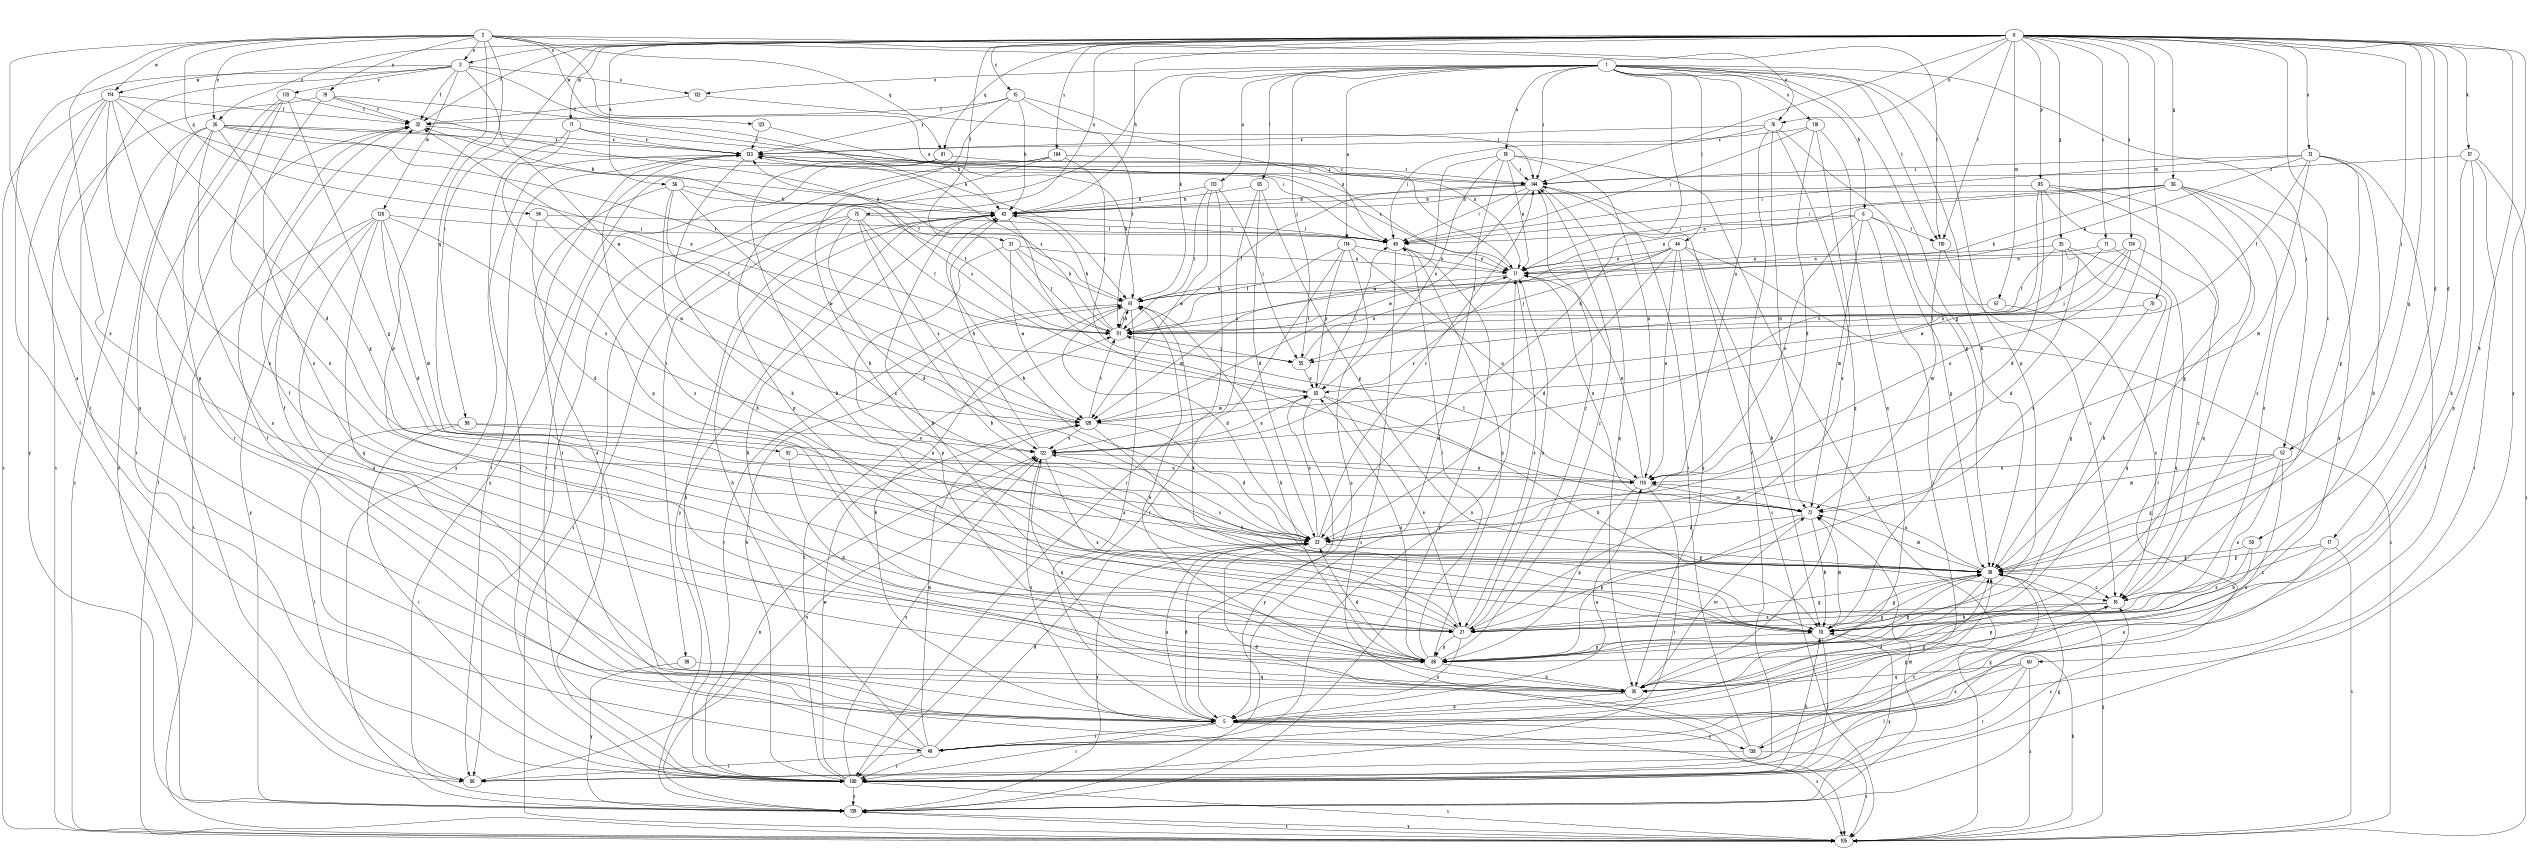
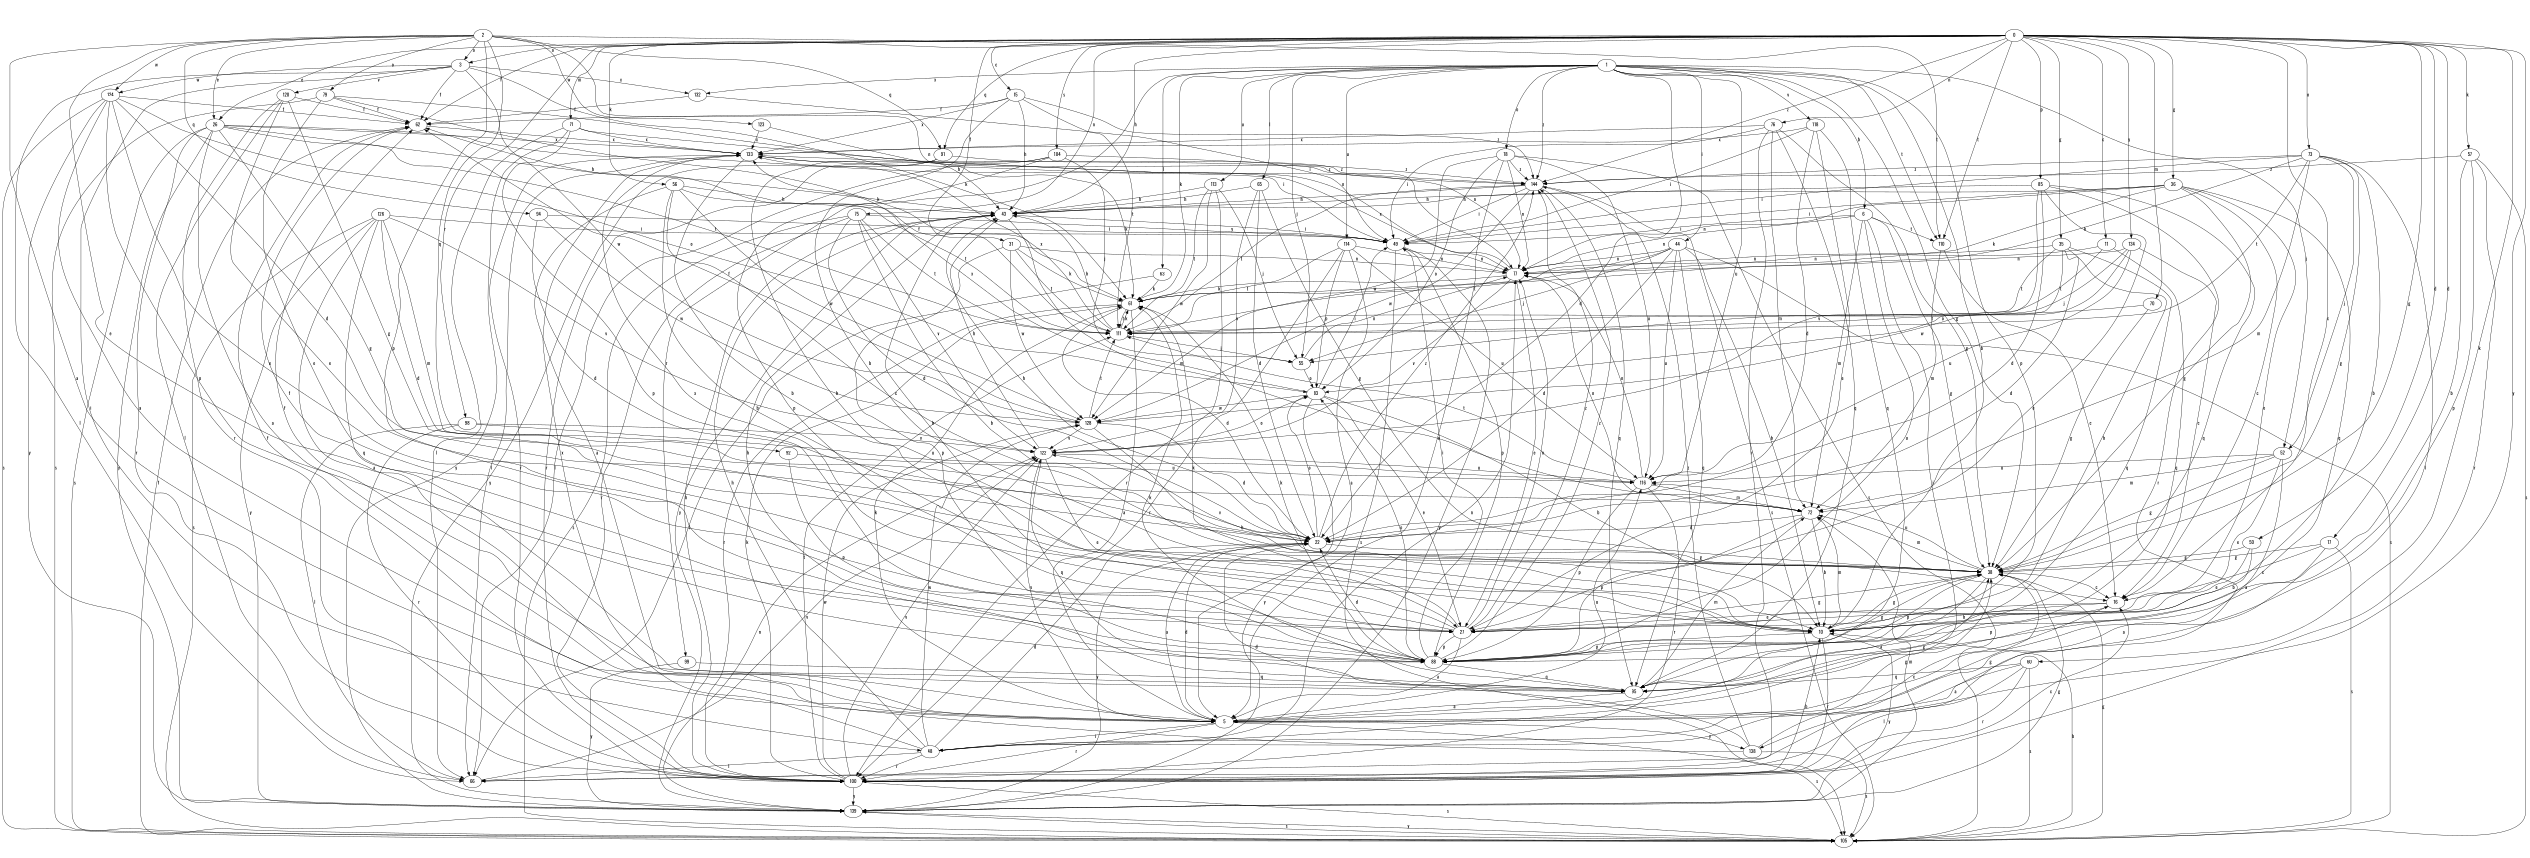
(1164, 54) -> none
(2406, 82) -> (2347, 288)
(286, 95) -> (286, 95)
(418, 125) -> (418, 125)
(425, 140) -> none
(1232, 229) -> (1232, 229)
none -> (1162, 274)
(1997, 304) -> none
(1775, 368) -> (1797, 545)
none -> (480, 430)
